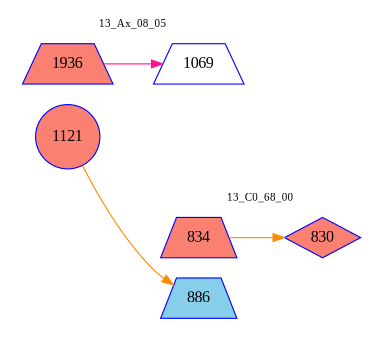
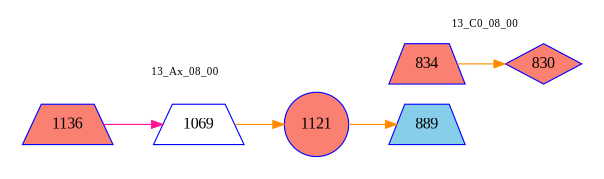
(133, 24) -> (185, 72)
(68, 64) -> (68, 124)
none -> (254, 124)
(261, 198) -> (485, 24)
(199, 298) -> (427, 124)
